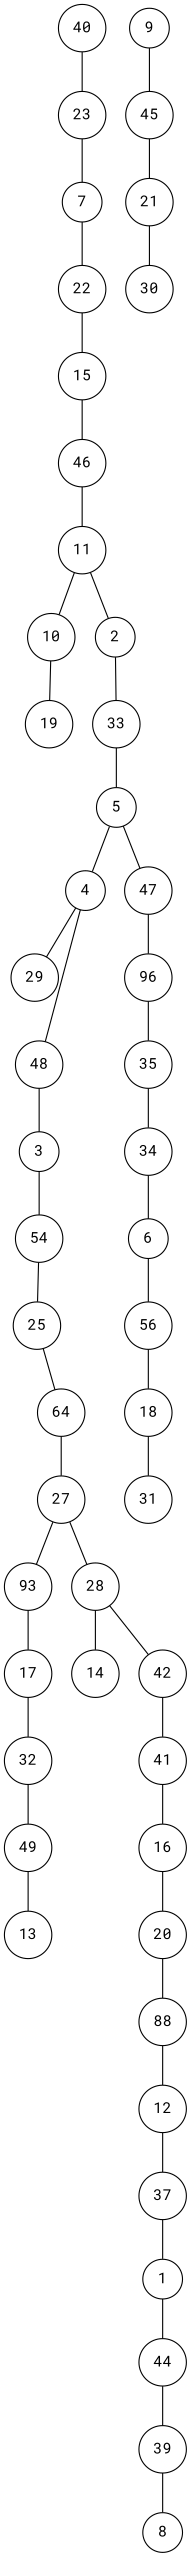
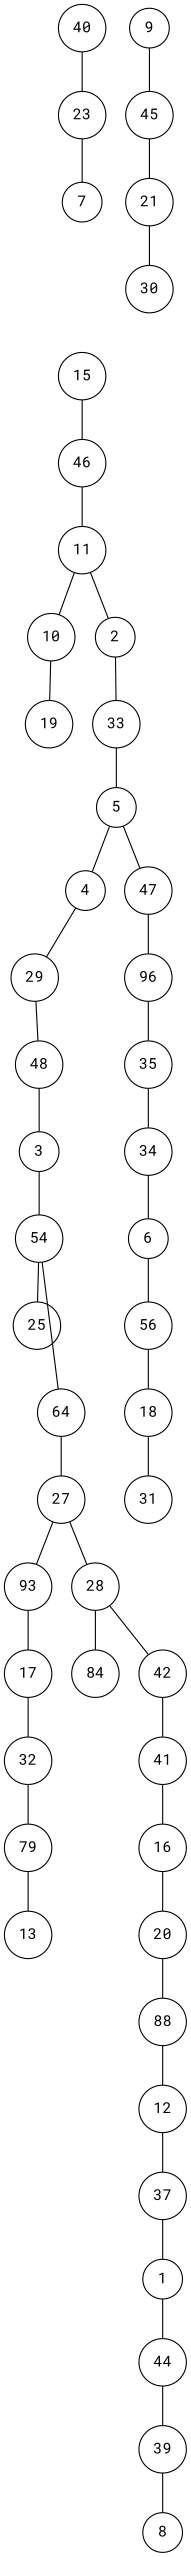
(82, 289) -> none
(63, 976) -> (37, 1021)
(49, 1369) -> (50, 1326)
(95, 1674) -> (95, 1674)
(28, 1848) -> (28, 1848)
